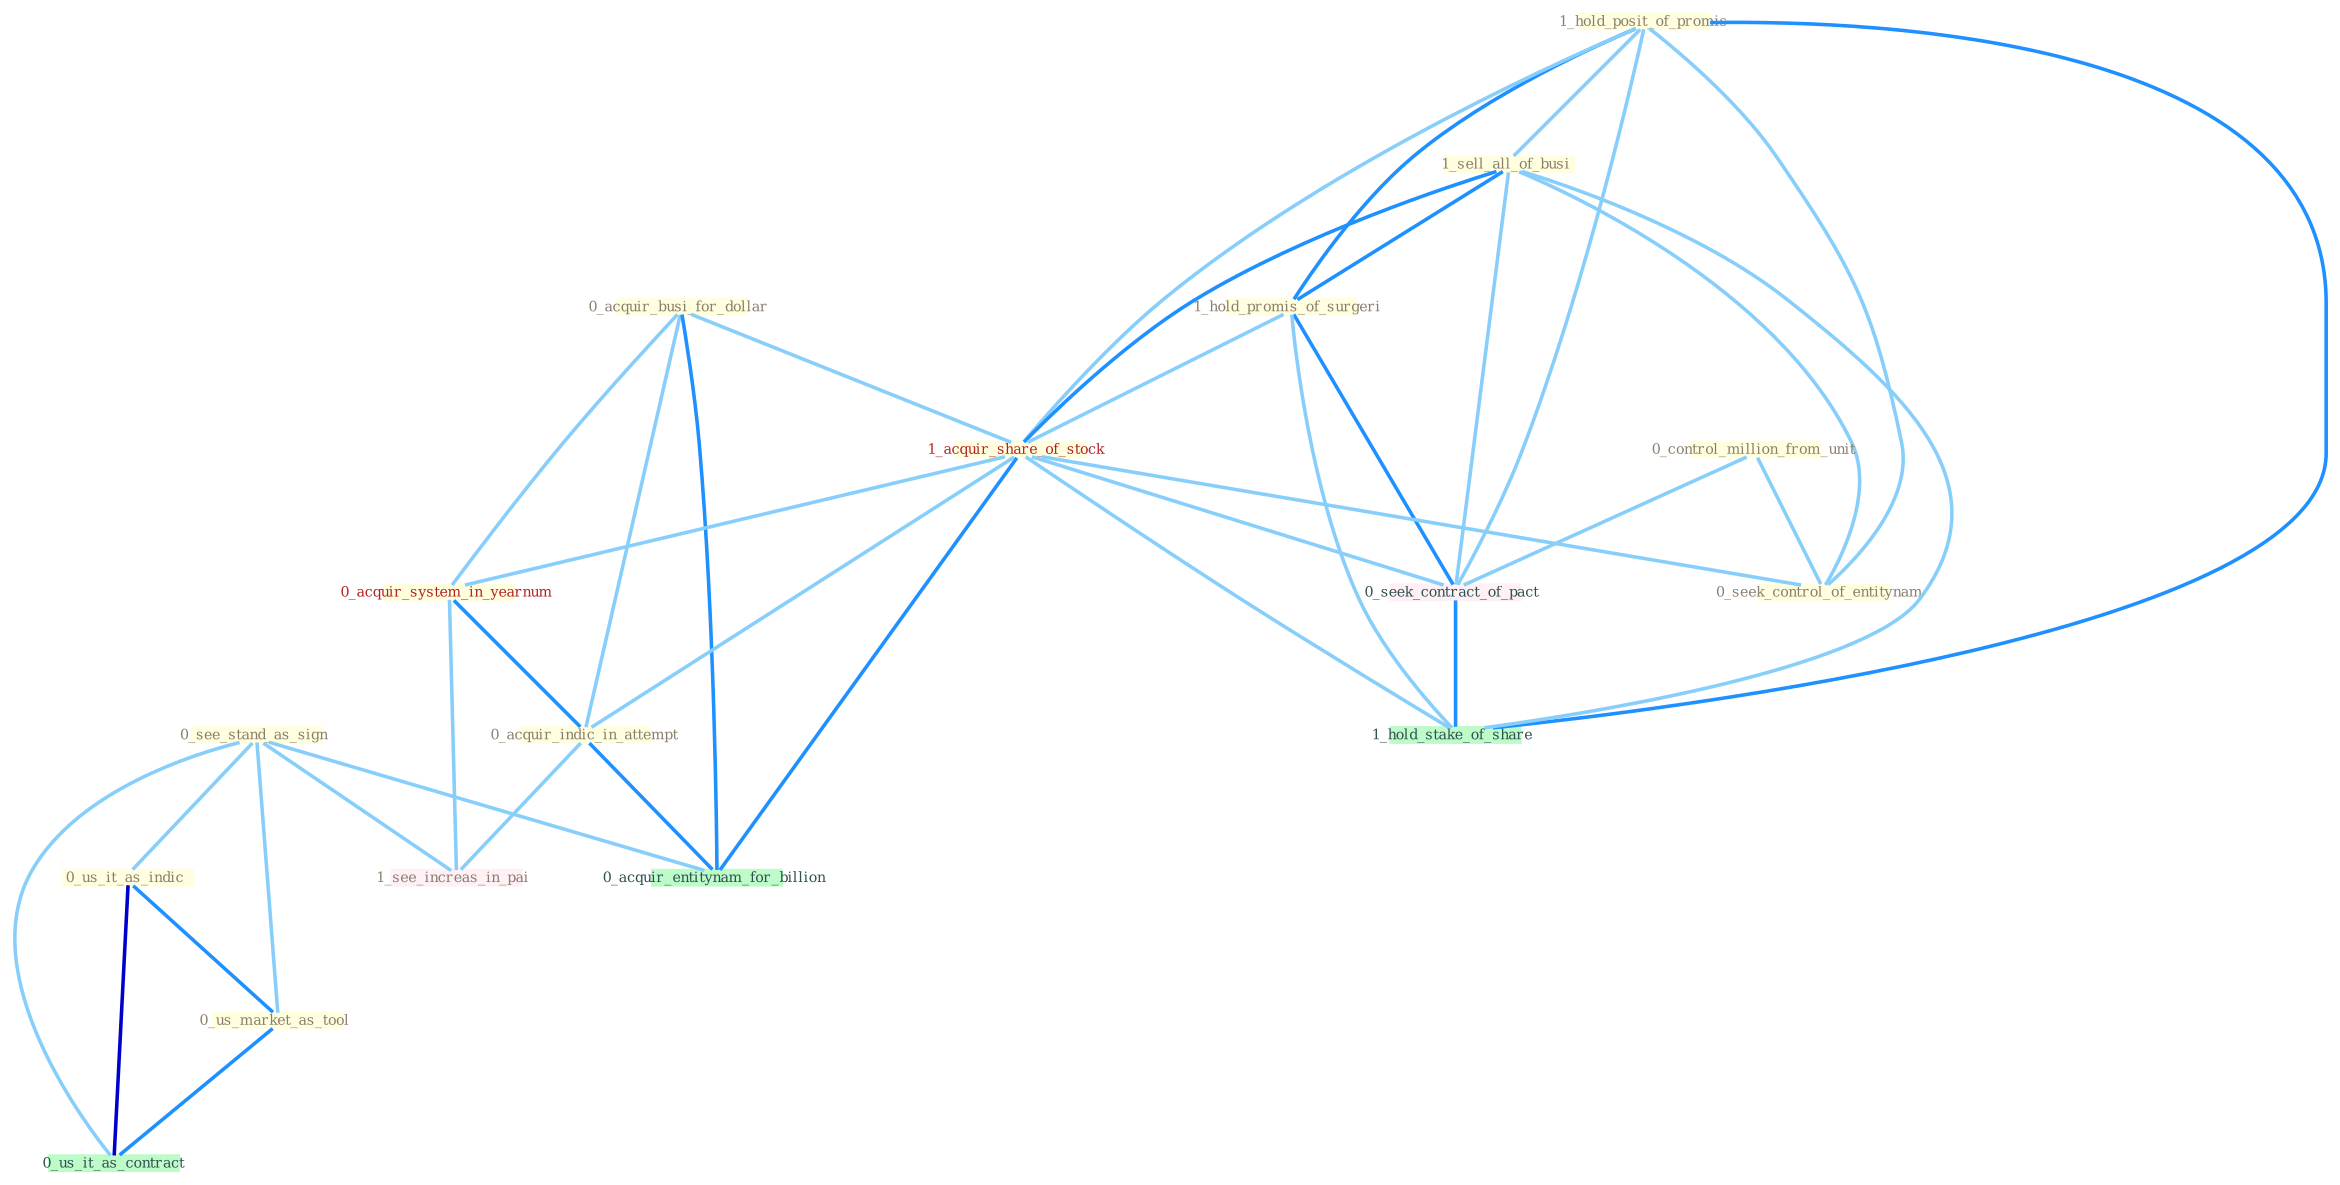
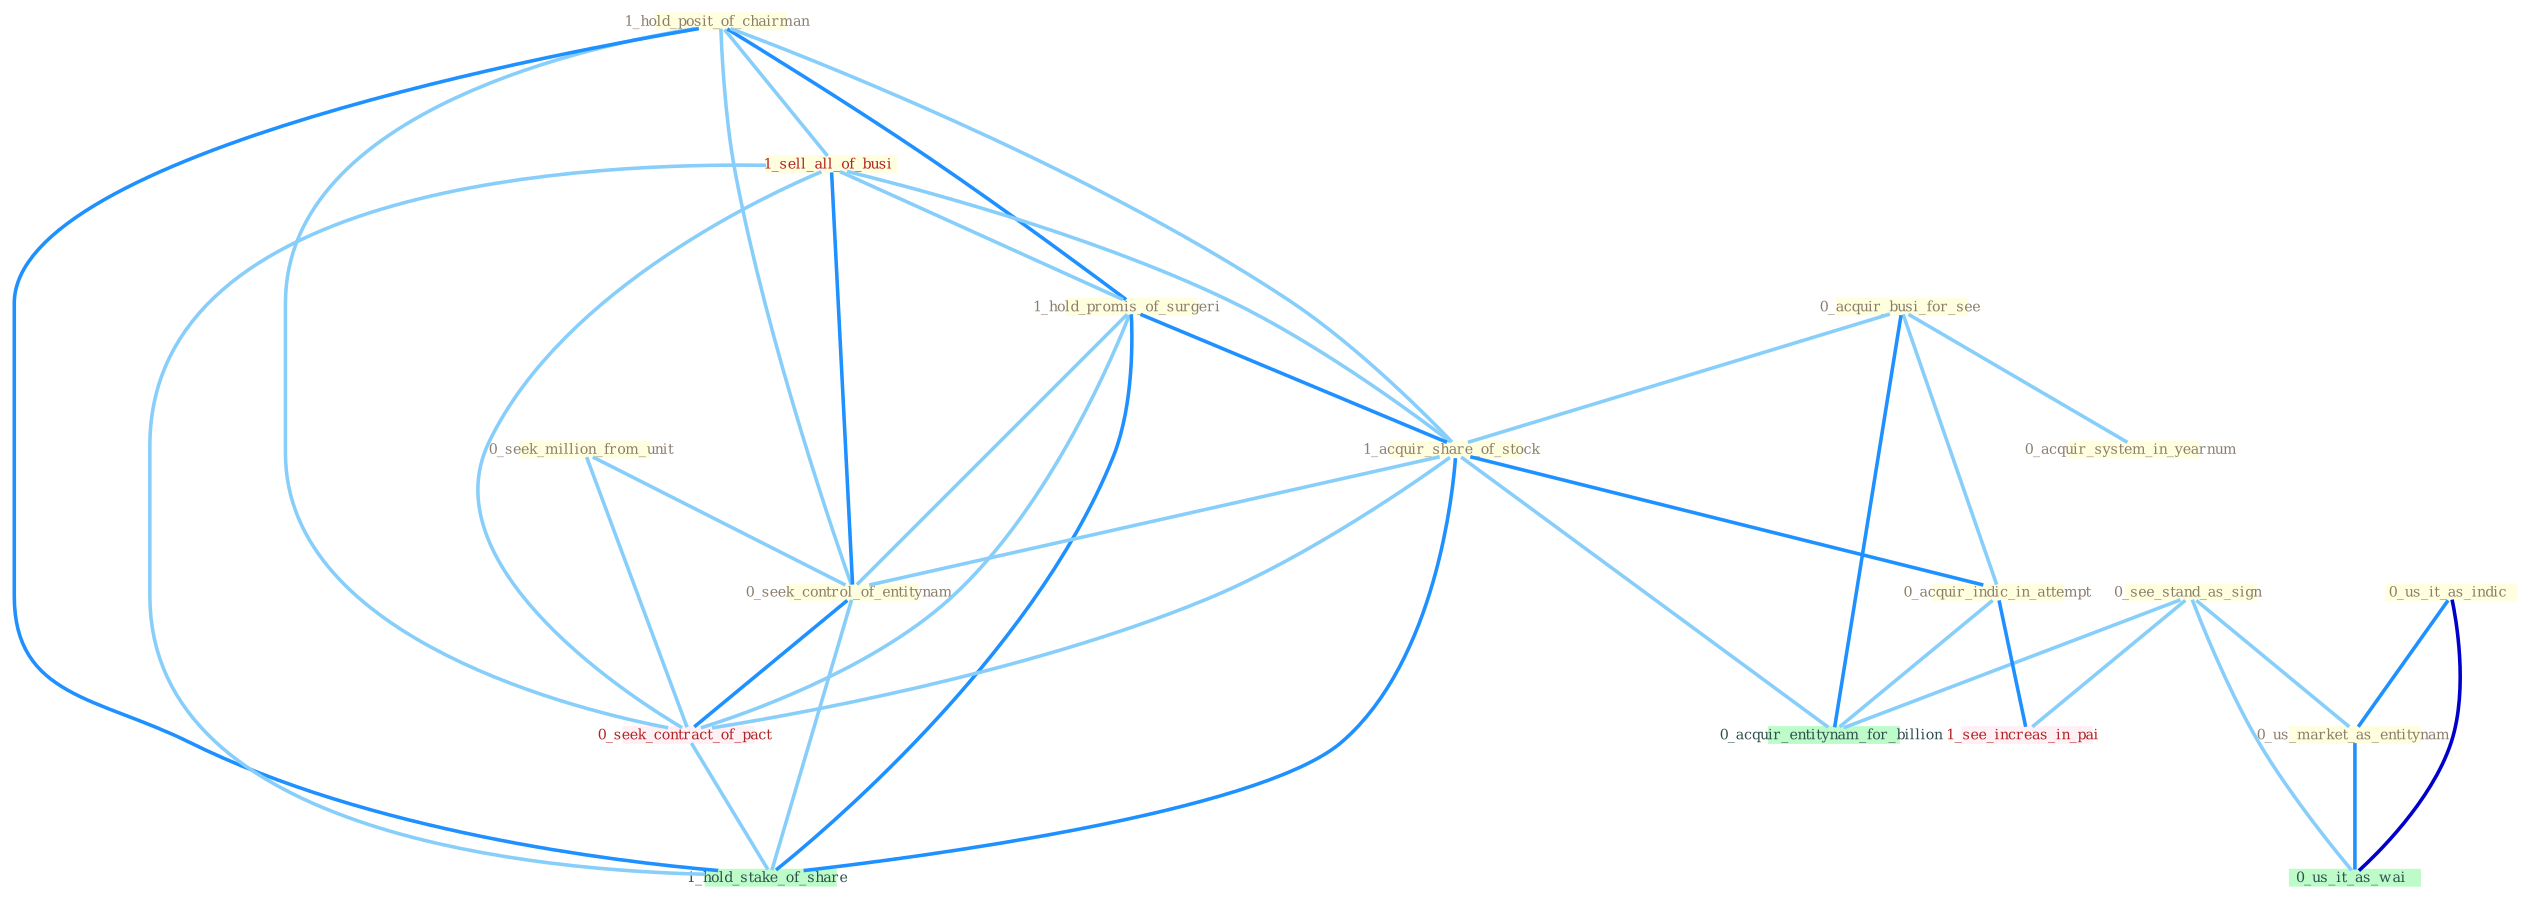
(1645, 21) -> (721, 21)
(1509, 164) -> (831, 164)
(1400, 236) -> (981, 236)
(1241, 274) -> (1165, 272)
(681, 307) -> (1902, 307)
(1765, 329) -> (842, 379)
(1156, 378) -> (1294, 378)
none -> (992, 449)
(1373, 449) -> (958, 590)
(1020, 450) -> (1456, 450)
(1755, 450) -> (585, 450)
(735, 521) -> none
(1351, 579) -> (1014, 626)
(449, 592) -> (2134, 450)
(803, 592) -> (1727, 521)
(1456, 592) -> (689, 735)
(1235, 595) -> (1231, 792)
(517, 664) -> none
none -> (771, 664)
(868, 664) -> (1645, 592)
(1456, 664) -> (730, 806)
(453, 735) -> none
none -> (812, 735)
(533, 794) -> (2008, 641)
(193, 806) -> none
(651, 806) -> (1916, 664)
(456, 878) -> (2027, 735)
(278, 1020) -> (2355, 735)
(114, 1163) -> (2355, 878)
